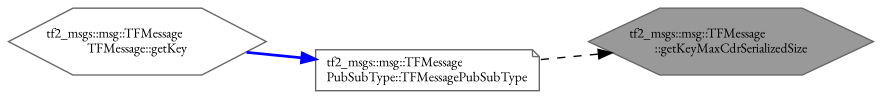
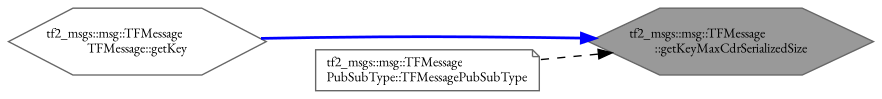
(274, 55) -> (421, 37)
